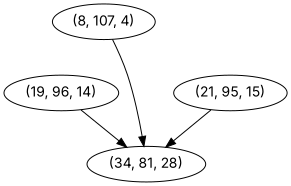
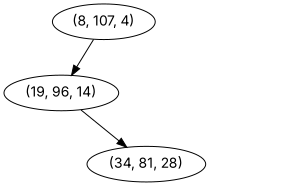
(131, 87) -> (85, 53)
(230, 93) -> none
